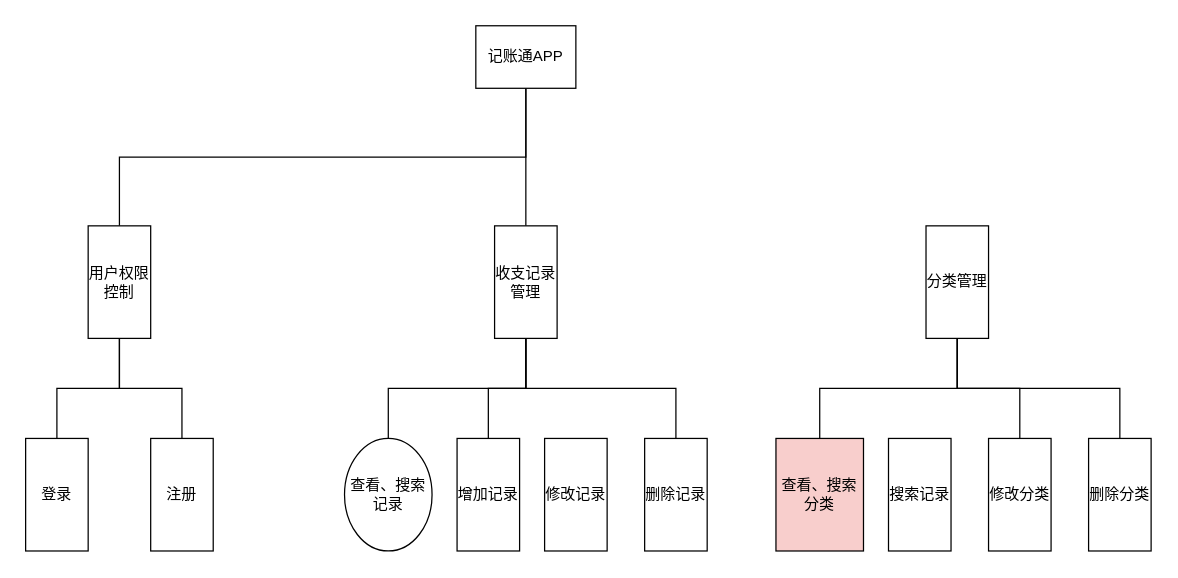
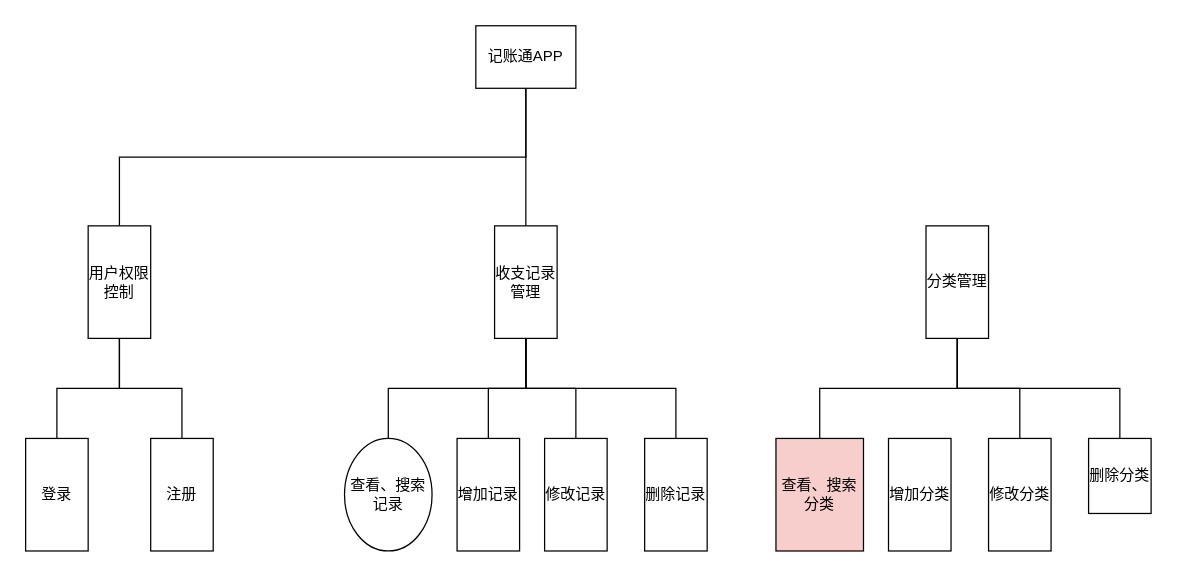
none -> (576, 414)
(919, 494) -> (919, 494)
(1119, 494) -> (1119, 476)
